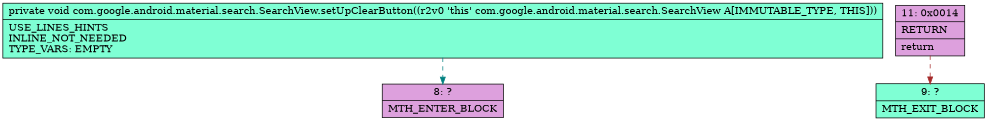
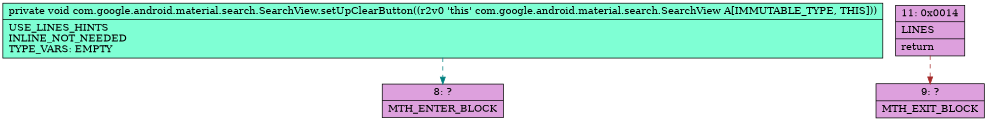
(924, 30) -> (918, 30)
(930, 101) -> (930, 101)
